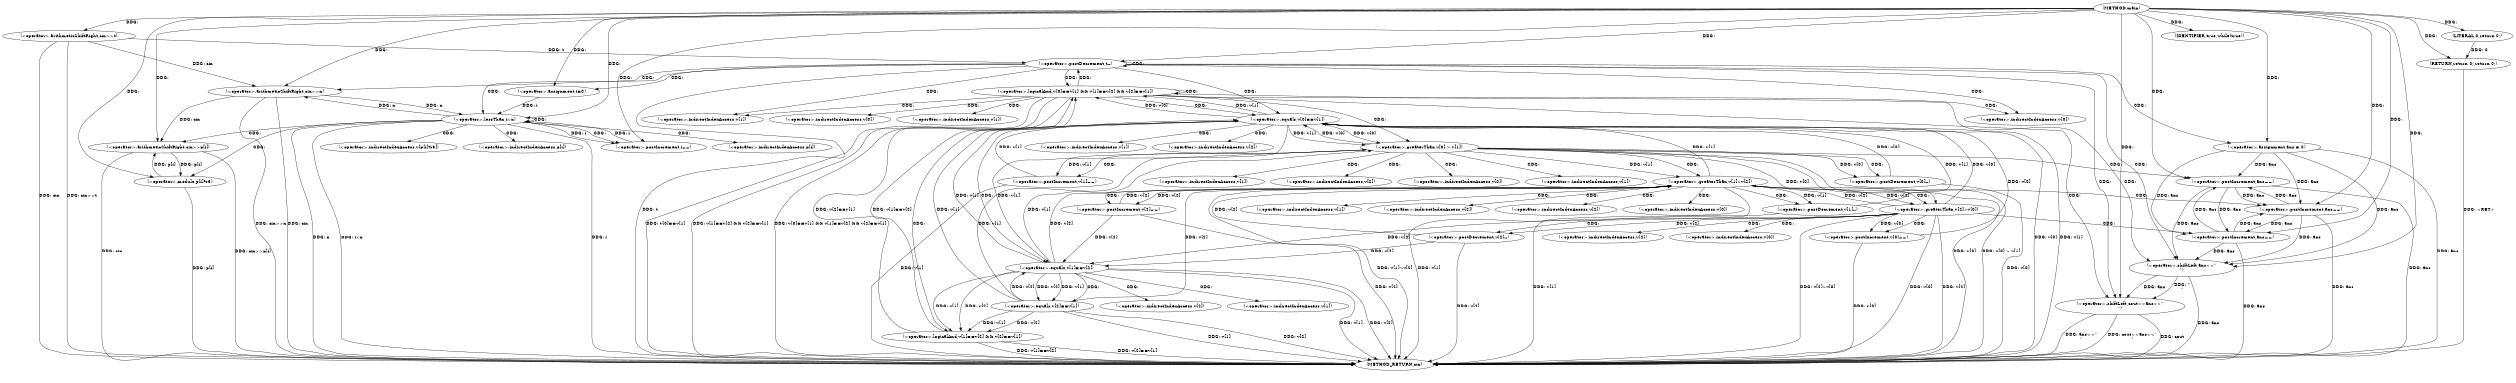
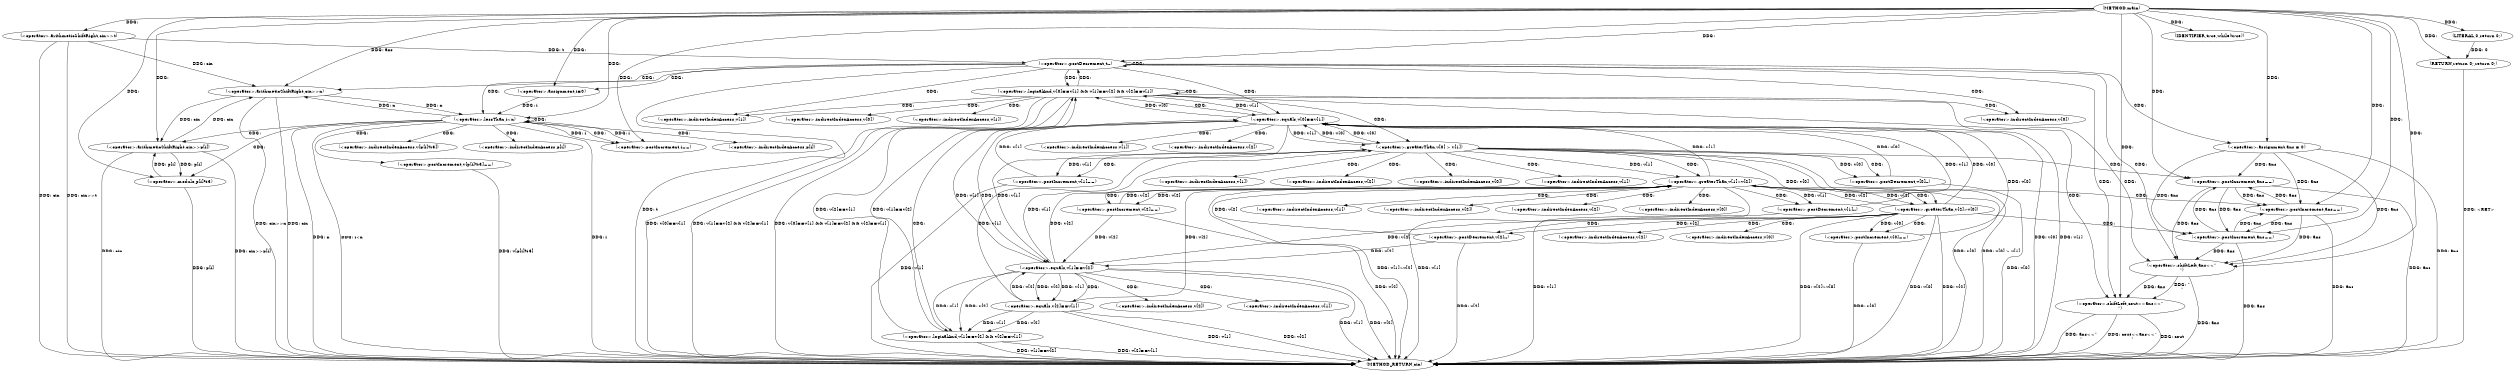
(382, 50) -> (382, 50)
none -> (209, 117)
(984, 133) -> none
none -> (446, 165)
